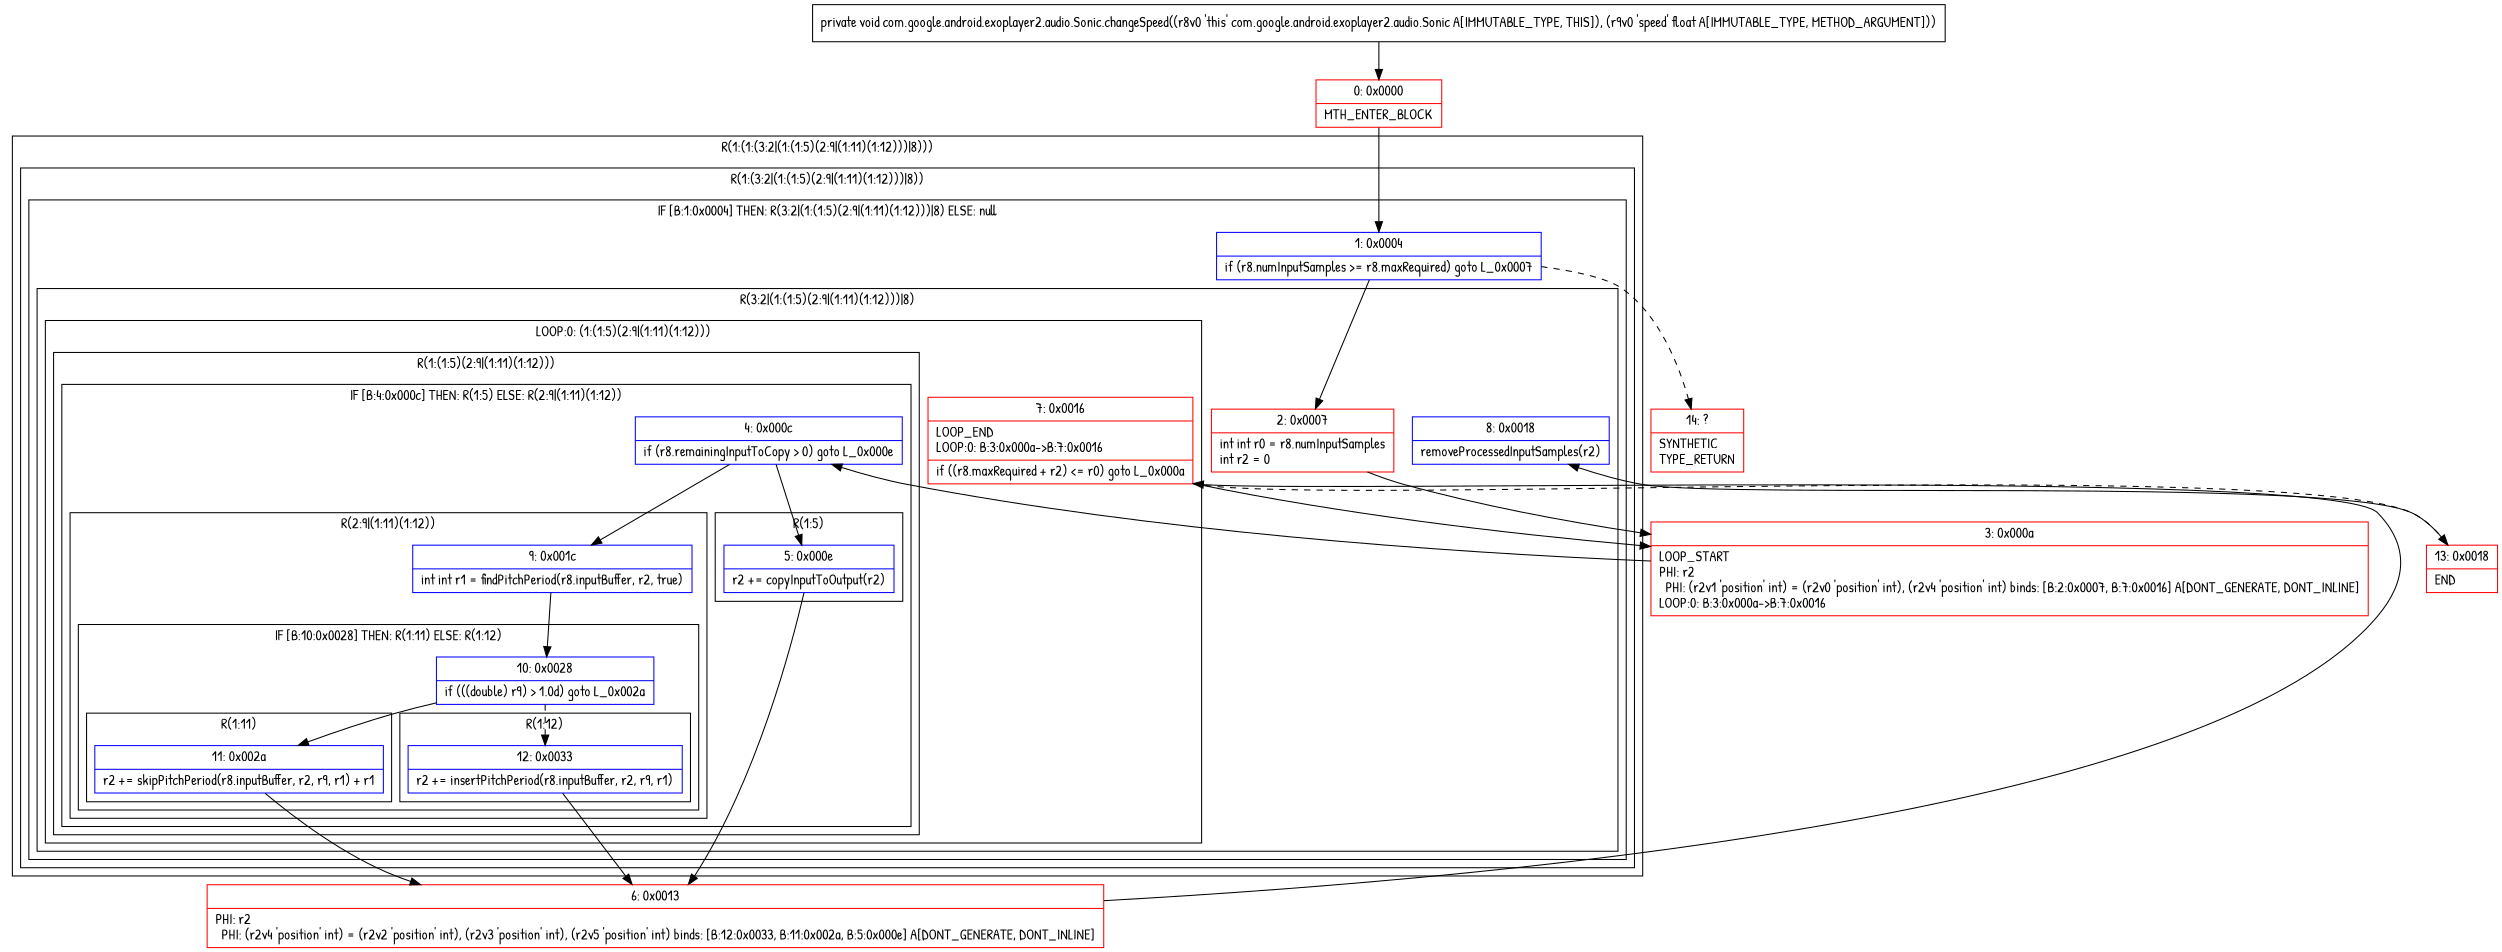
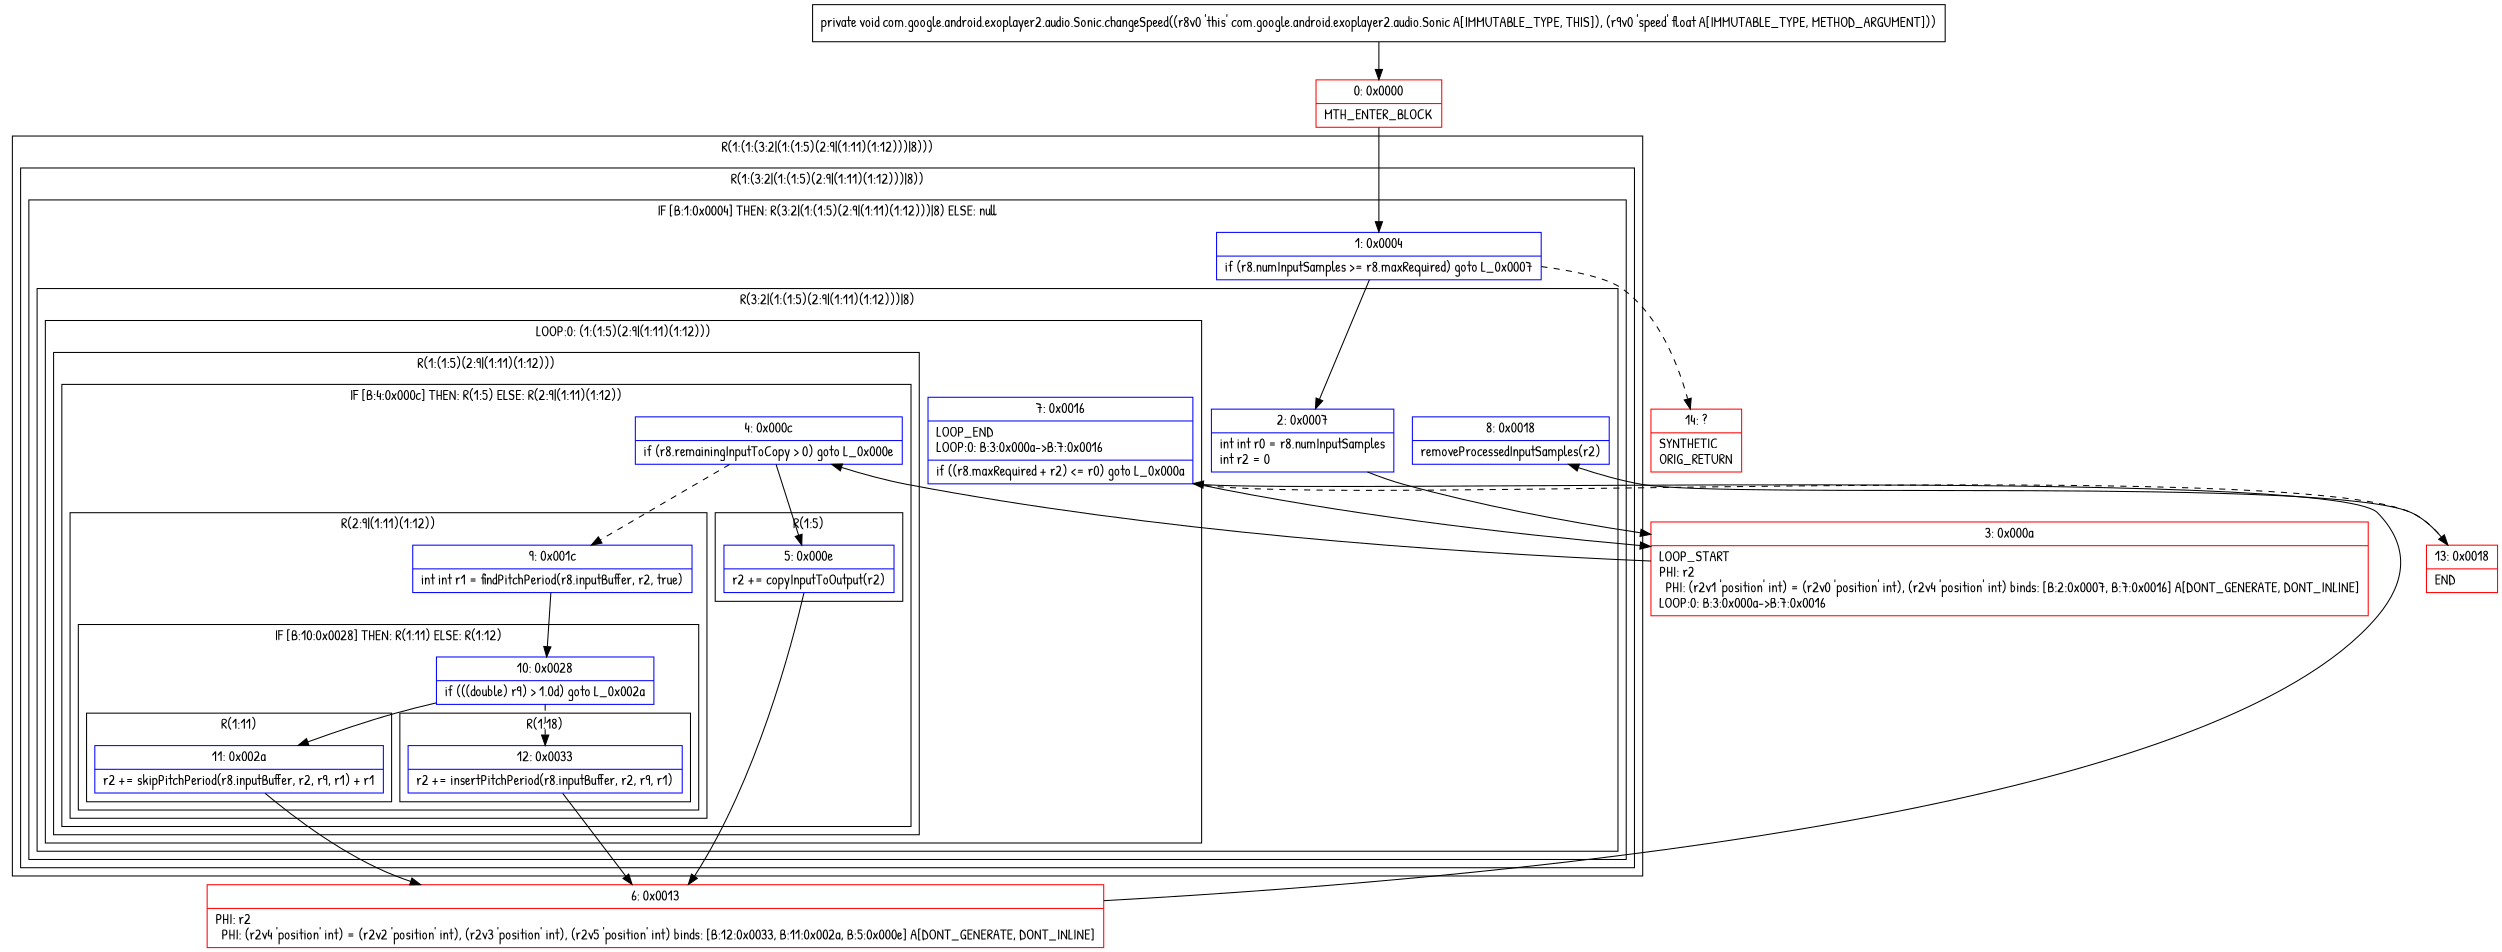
(1060, 441) -> (1060, 441)
(1303, 441) -> (1303, 441)
(1697, 460) -> (1696, 460)
(665, 502) -> (665, 502)
(545, 725) -> (545, 725)
